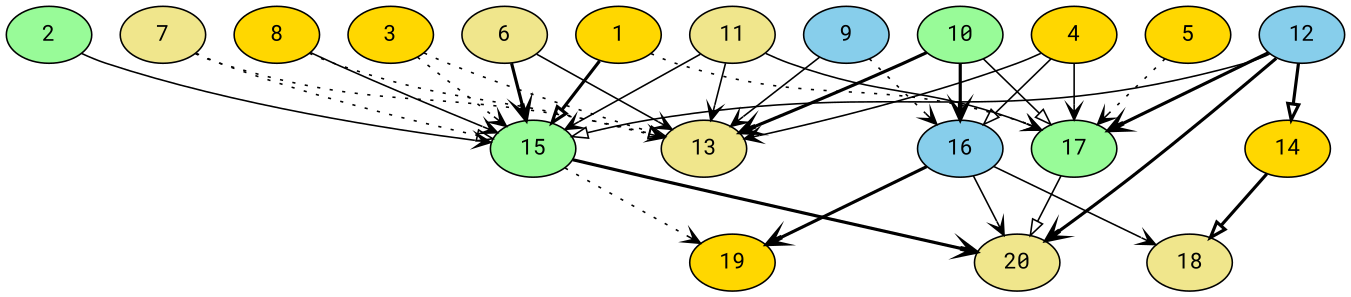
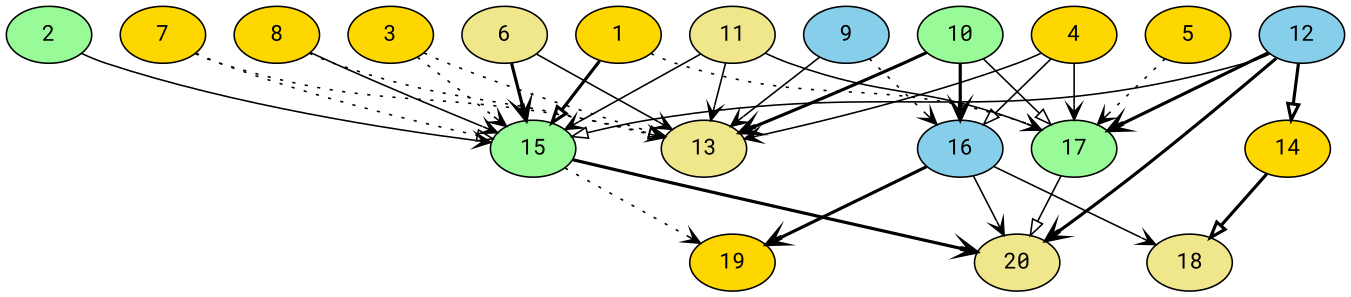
(163, 35) -> (163, 35)
